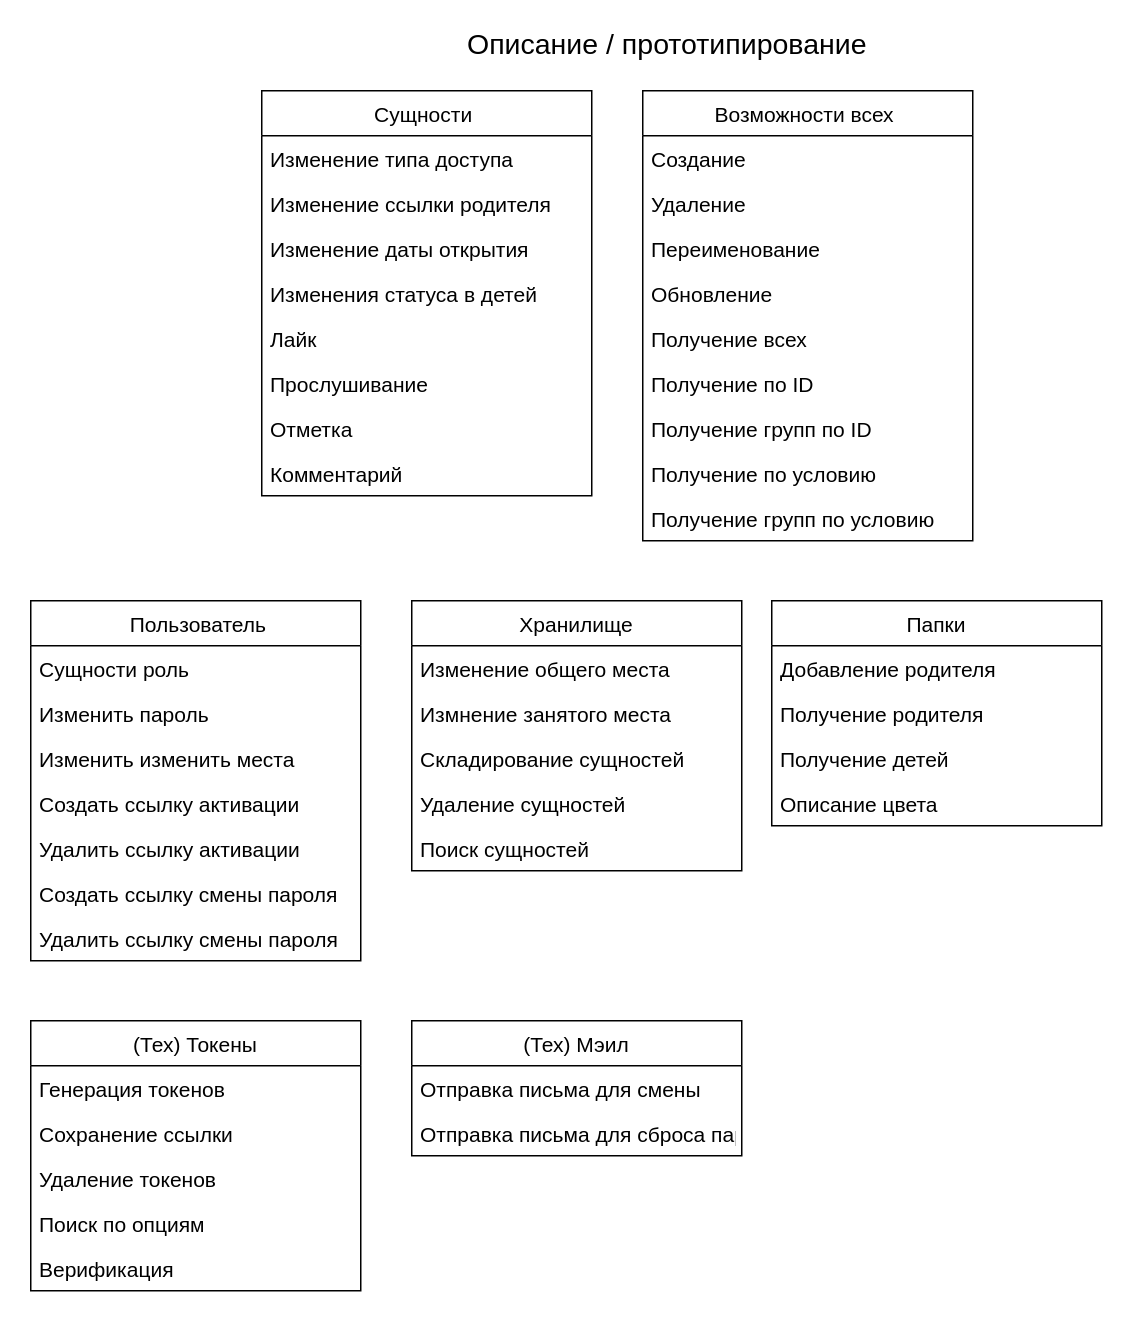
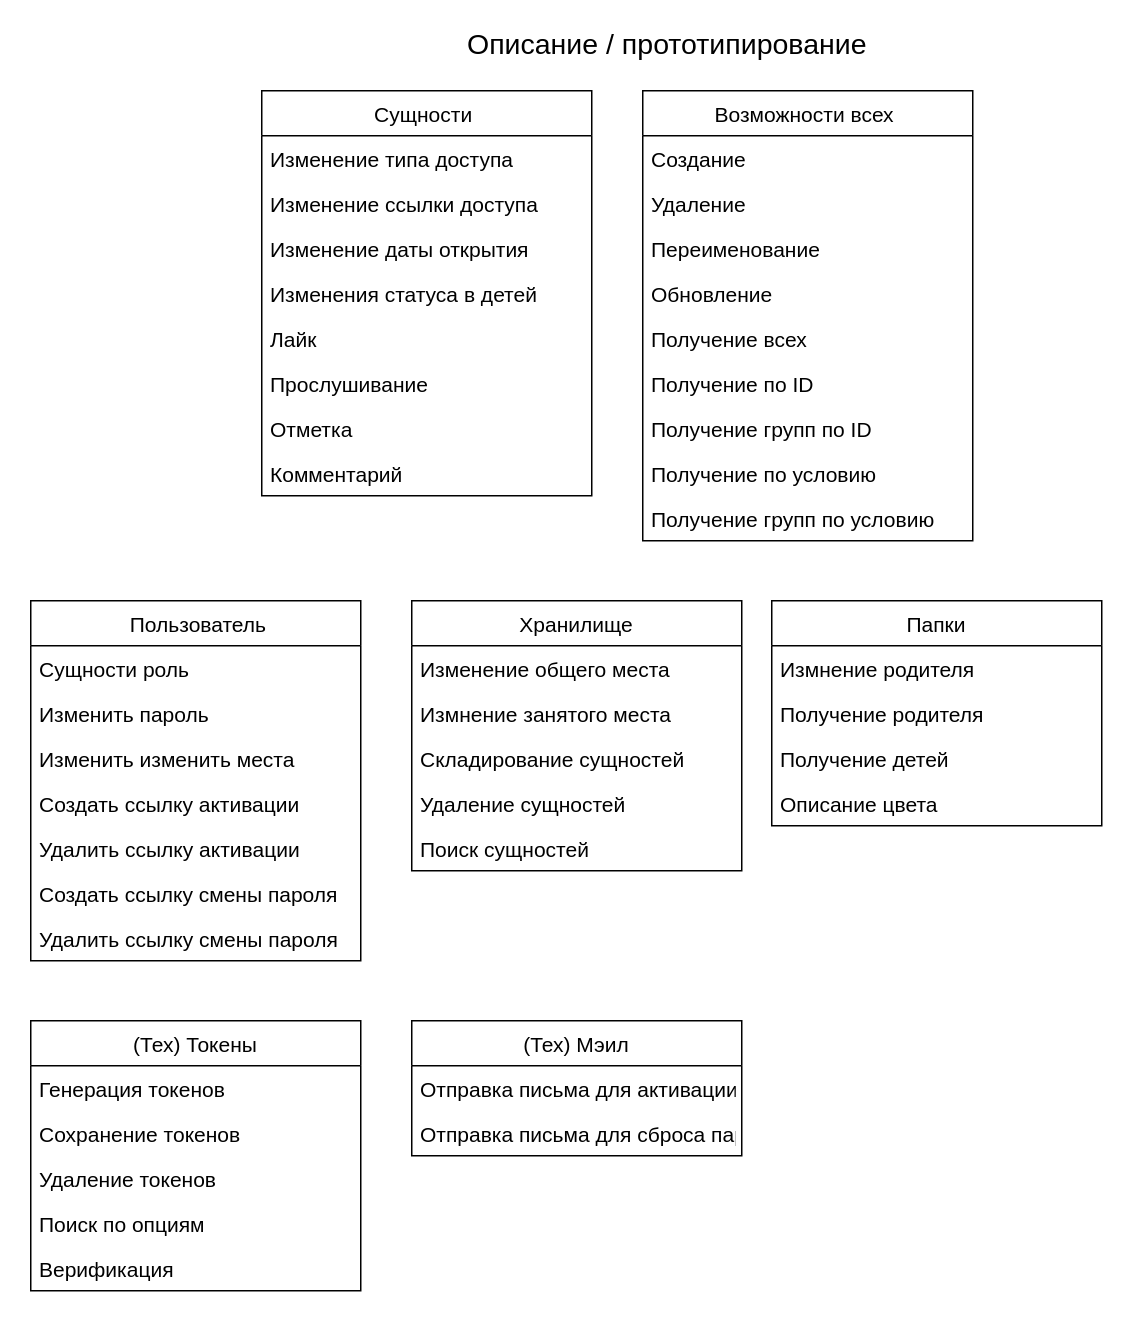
(412, 205) -> (406, 205)
(889, 670) -> (877, 670)
(559, 1090) -> (582, 1090)
(136, 1135) -> (142, 1135)
